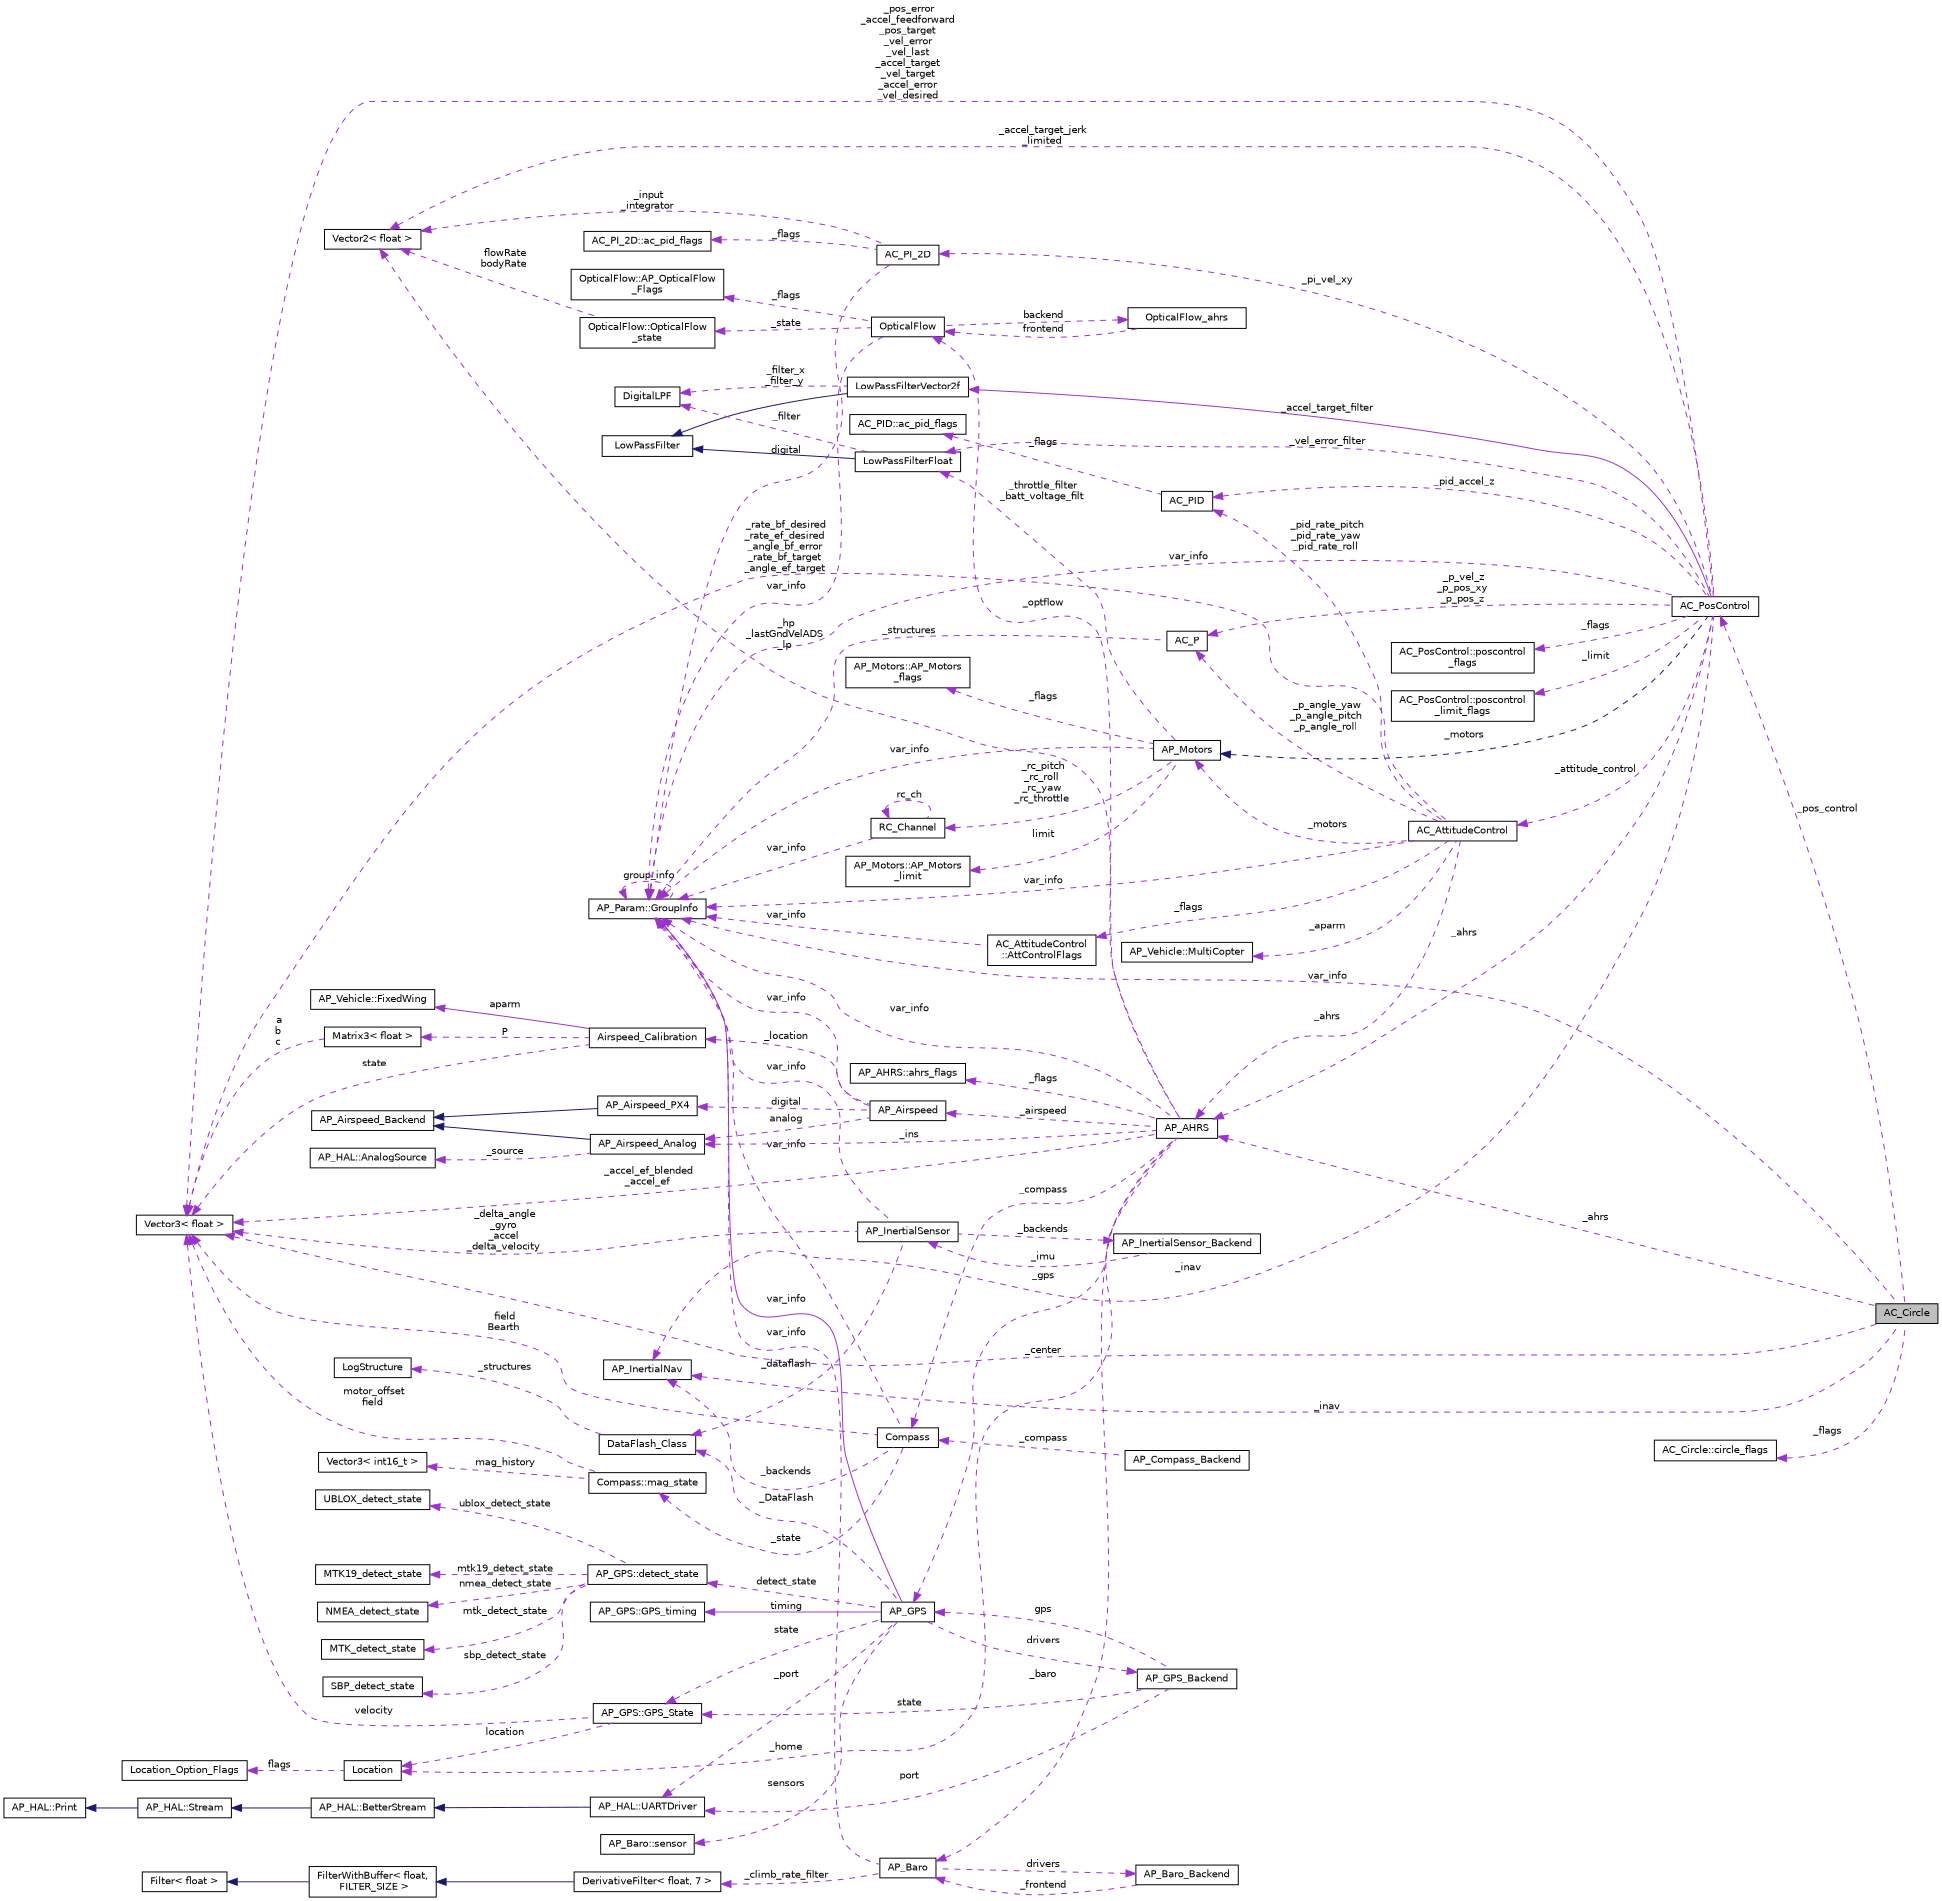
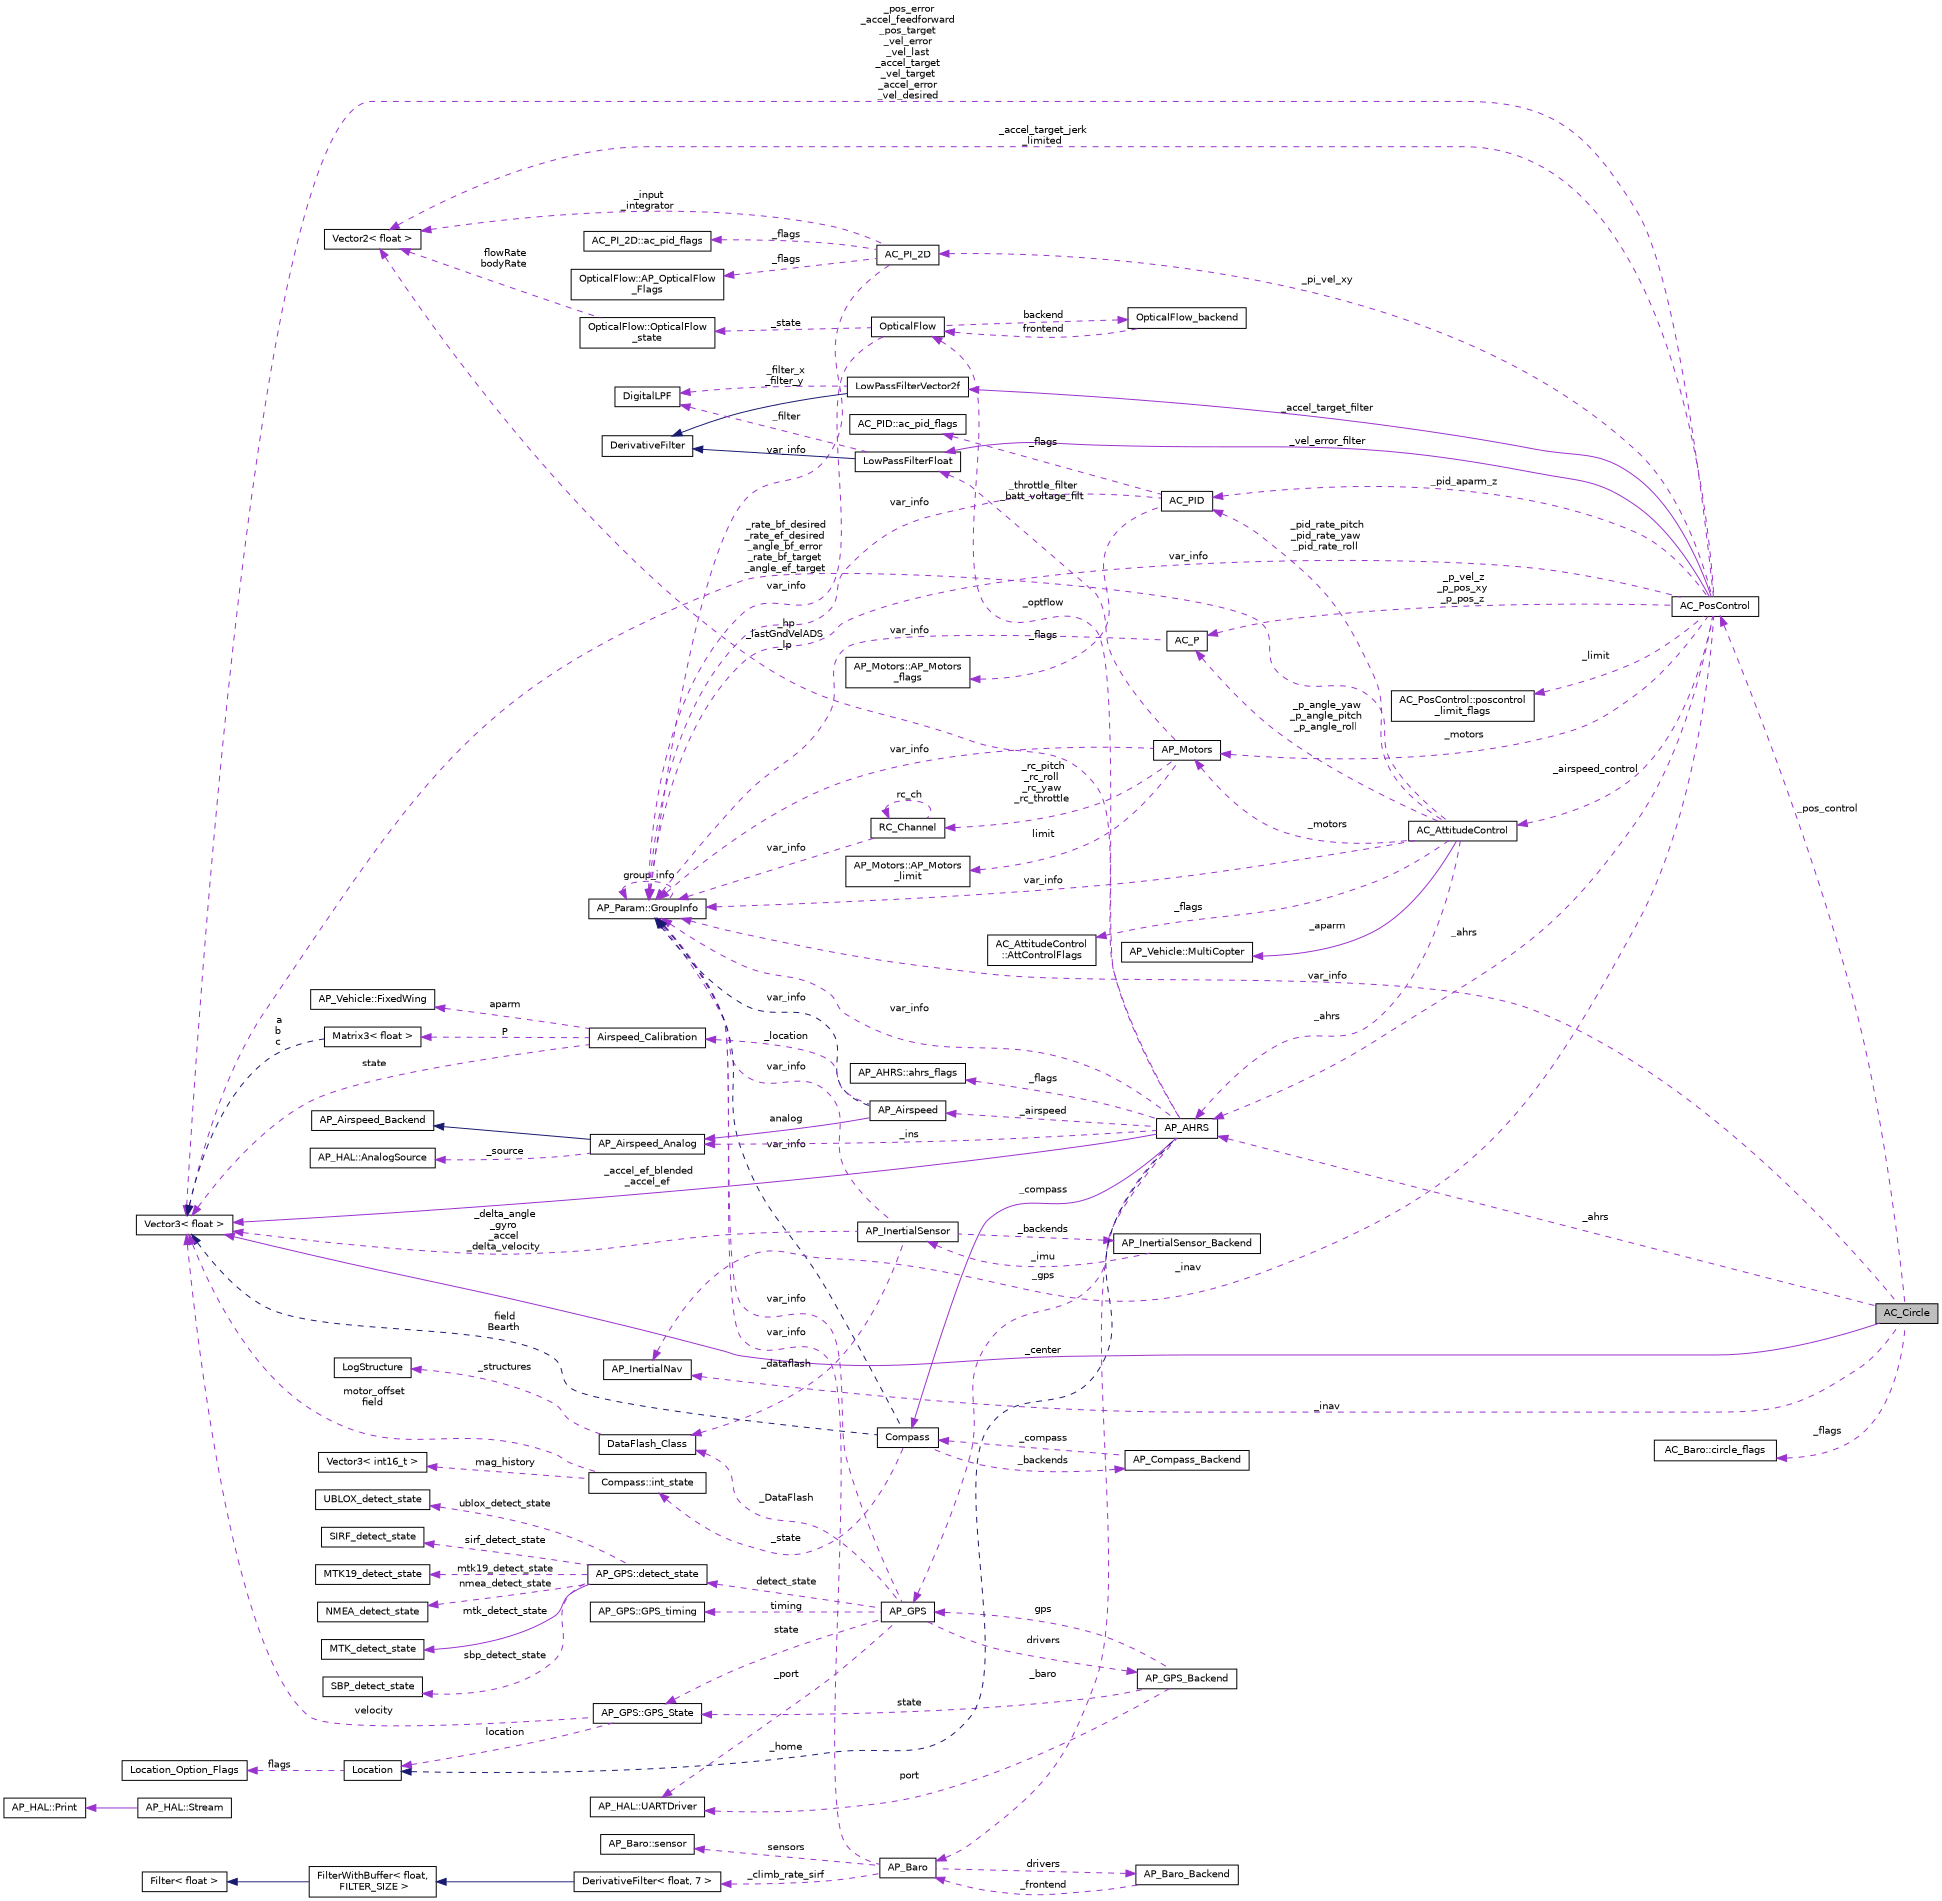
(802, 310) -> (805, 267)
(1187, 318) -> (1187, 318)
(647, 446) -> (647, 446)
(1358, 449) -> (1358, 449)
(785, 451) -> (785, 451)
(1463, 482) -> (1463, 482)
(908, 631) -> (908, 631)
(1463, 658) -> none
(1054, 720) -> (1109, 601)
(1492, 748) -> (1492, 748)
(1594, 770) -> (1594, 770)
(1378, 929) -> (1378, 929)
(852, 932) -> (833, 605)
(779, 1012) -> (779, 1012)
(517, 1018) -> (517, 1018)
(232, 1099) -> (232, 1099)
(647, 1106) -> none
(792, 1129) -> (792, 1129)
(751, 1173) -> (751, 1173)
(701, 1189) -> (701, 1189)
(988, 1220) -> (988, 1220)
(739, 1298) -> (739, 1298)
(534, 1349) -> (534, 1349)
(1052, 1357) -> (1052, 1357)
(1715, 1450) -> (1715, 1450)
(647, 1483) -> (647, 1483)
(762, 1487) -> (1020, 1470)
none -> (373, 1537)
(798, 1612) -> (798, 1612)
(520, 1633) -> (520, 1633)
(984, 1665) -> (984, 1665)
(841, 1759) -> (792, 1858)
(117, 1808) -> (117, 1808)
(373, 1808) -> none
(785, 1875) -> (785, 1875)
